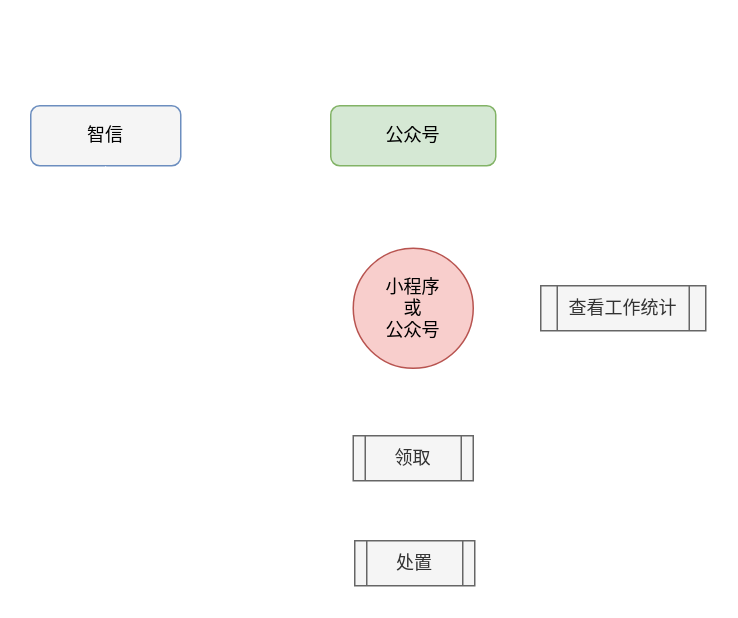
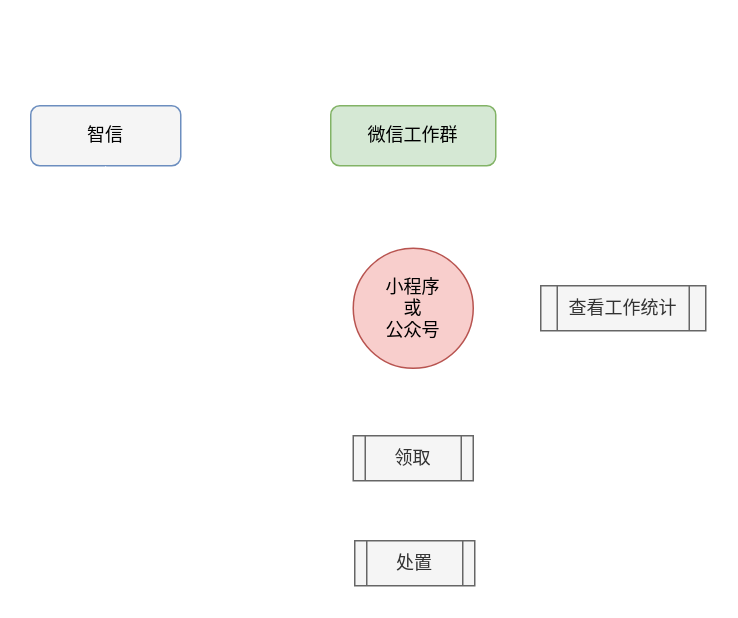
(413, 136) -> (413, 136)
